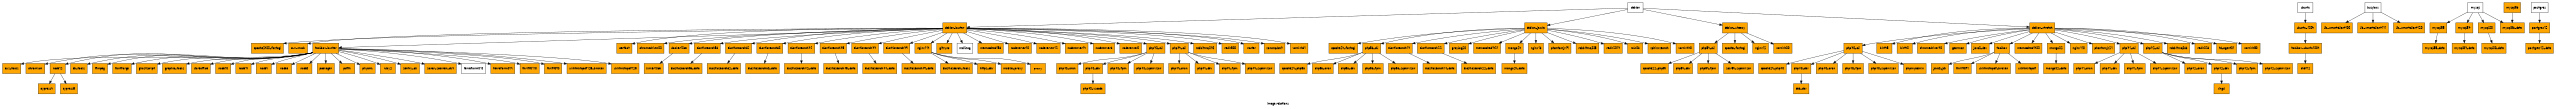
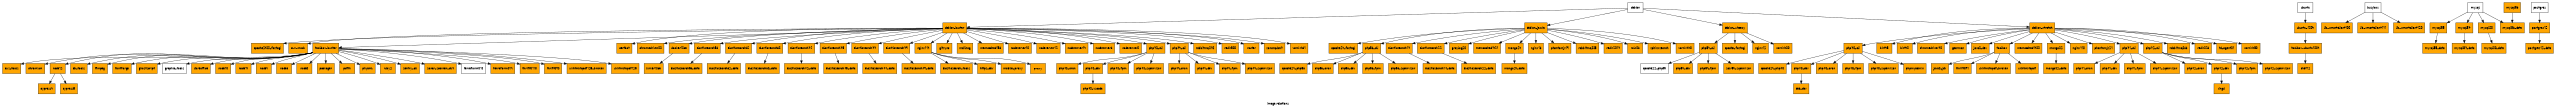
(965, 48) -> (965, 48)
(174, 69) -> (174, 69)
(1655, 69) -> (1655, 69)
